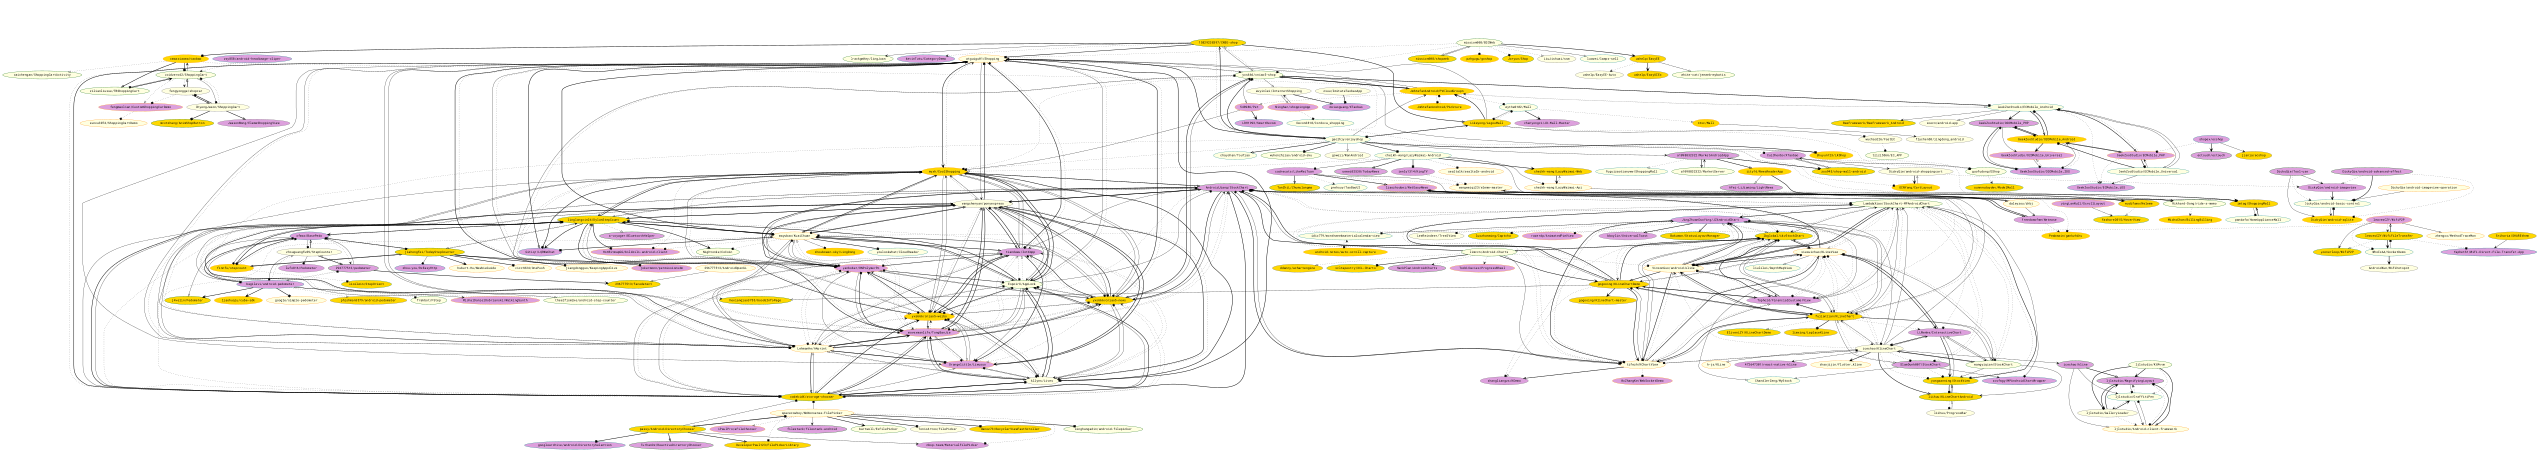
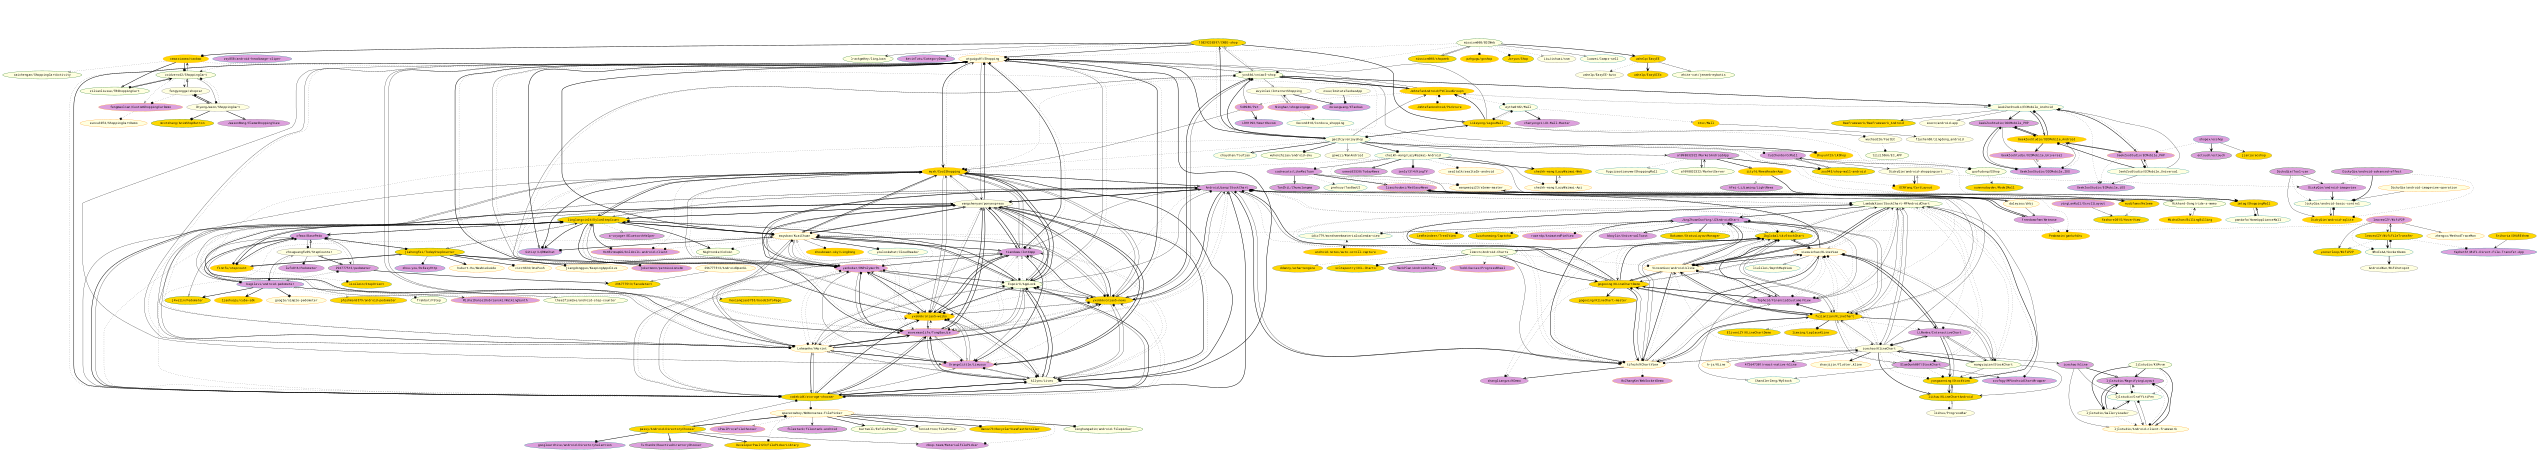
(2151, 130) -> none
(1783, 155) -> (1783, 155)
(1445, 179) -> (1380, 182)
(1759, 179) -> (1759, 179)
(1295, 188) -> (1295, 188)
(1953, 192) -> (2194, 213)
(1868, 234) -> (1900, 276)
(1436, 236) -> (1436, 236)
none -> (905, 242)
(1294, 242) -> (1294, 242)
(1191, 292) -> (1646, 277)
(1949, 388) -> (1949, 388)
(814, 406) -> (811, 404)
